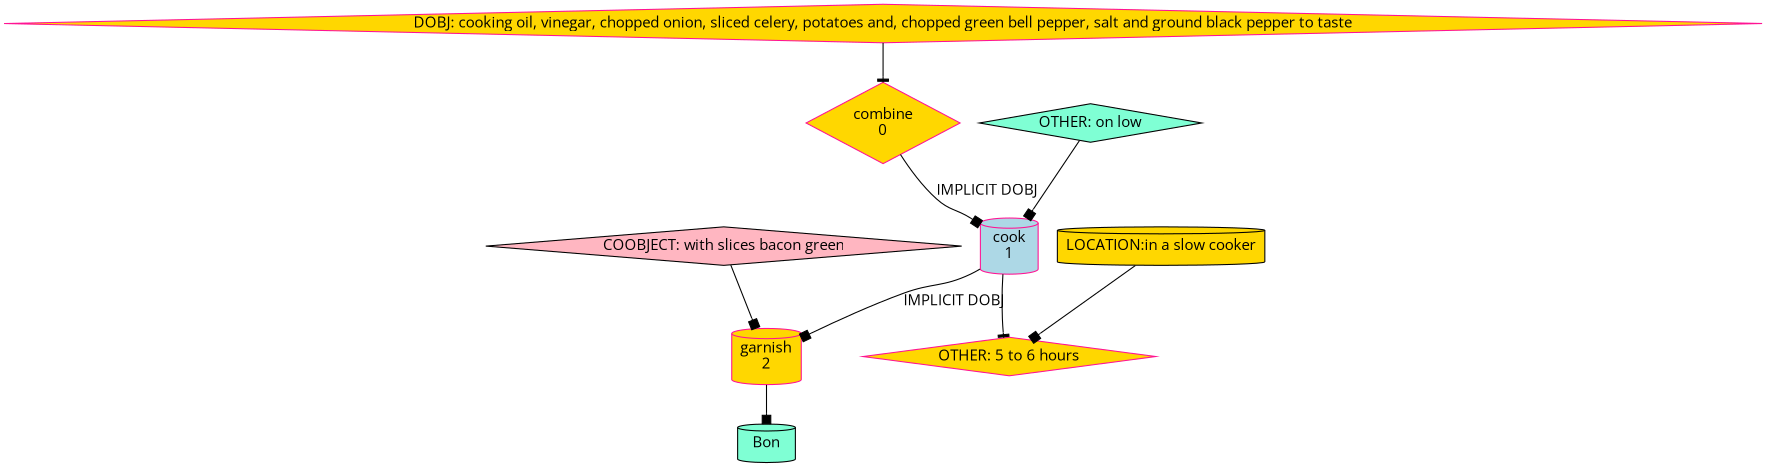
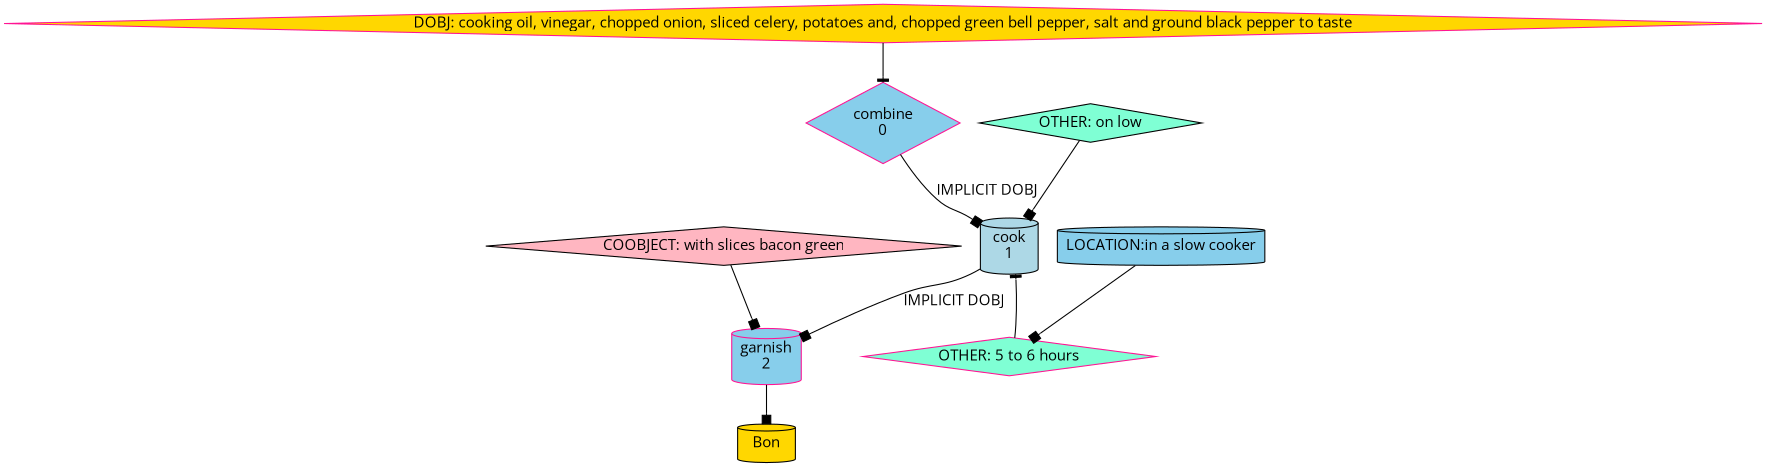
(883, 123) -> (883, 123)
(1009, 246) -> (1009, 246)
(1161, 246) -> (1161, 246)
(1002, 303) -> (1016, 309)
(767, 357) -> (767, 357)
(1009, 357) -> (1009, 357)
(767, 443) -> (767, 443)
